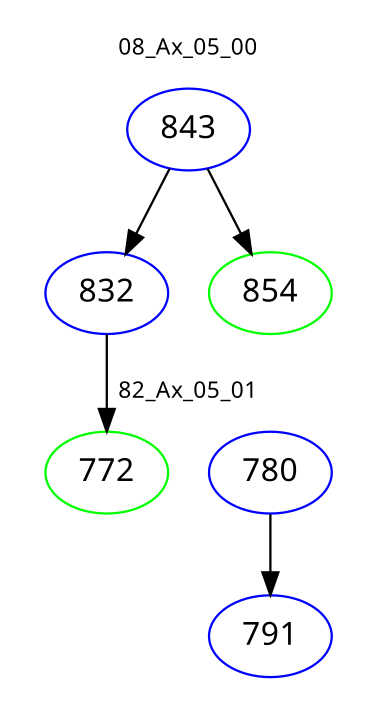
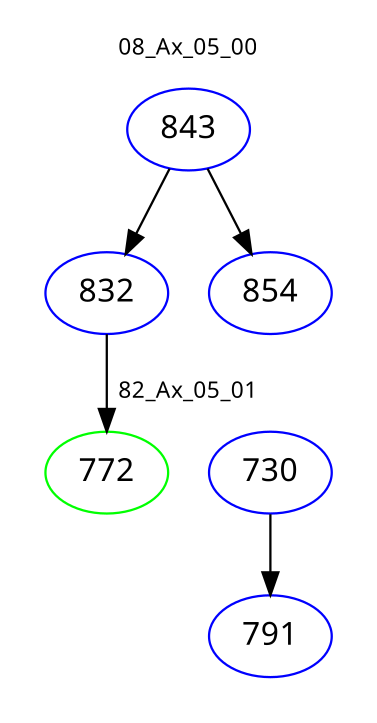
(270, 293) -> (270, 293)
(270, 473) -> (270, 473)
